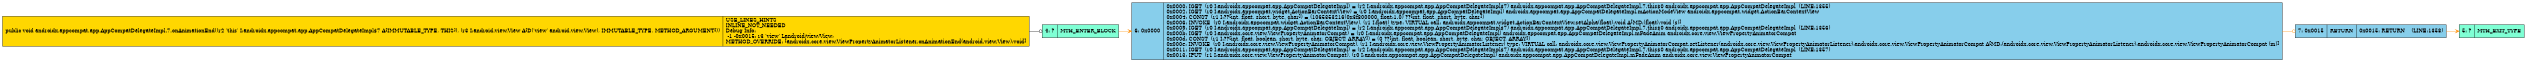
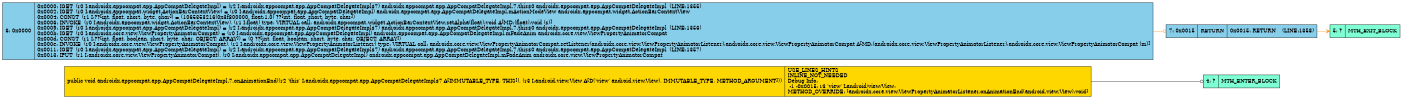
(1123, 31) -> none
(2499, 31) -> (1373, 31)
